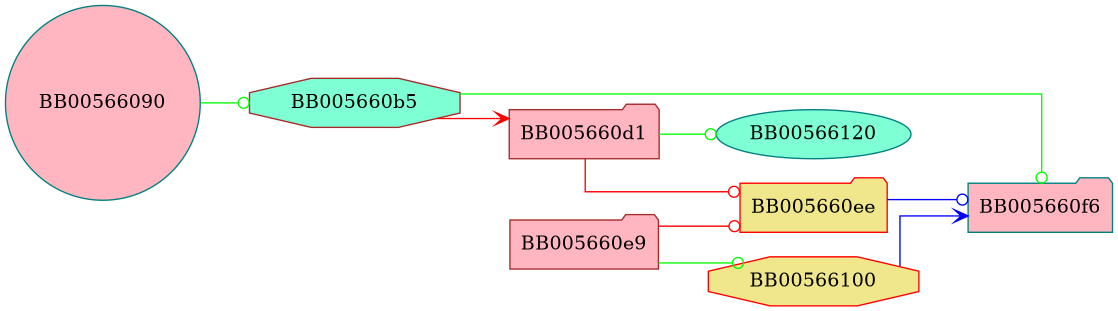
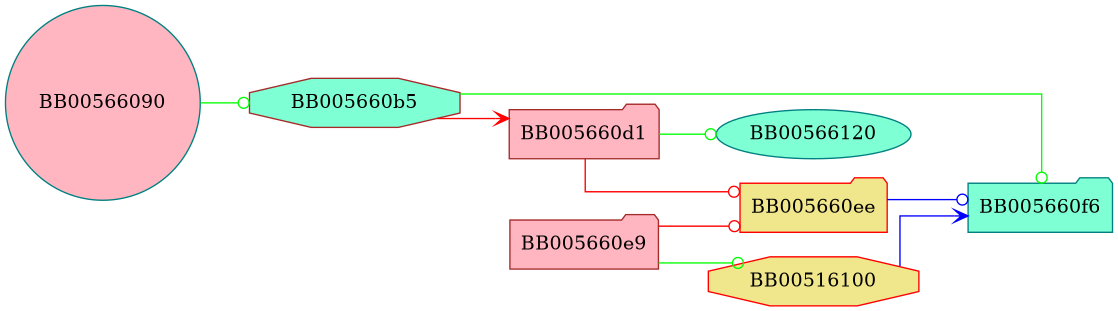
(1040, 208) -> (1040, 208)
(814, 281) -> (814, 281)
